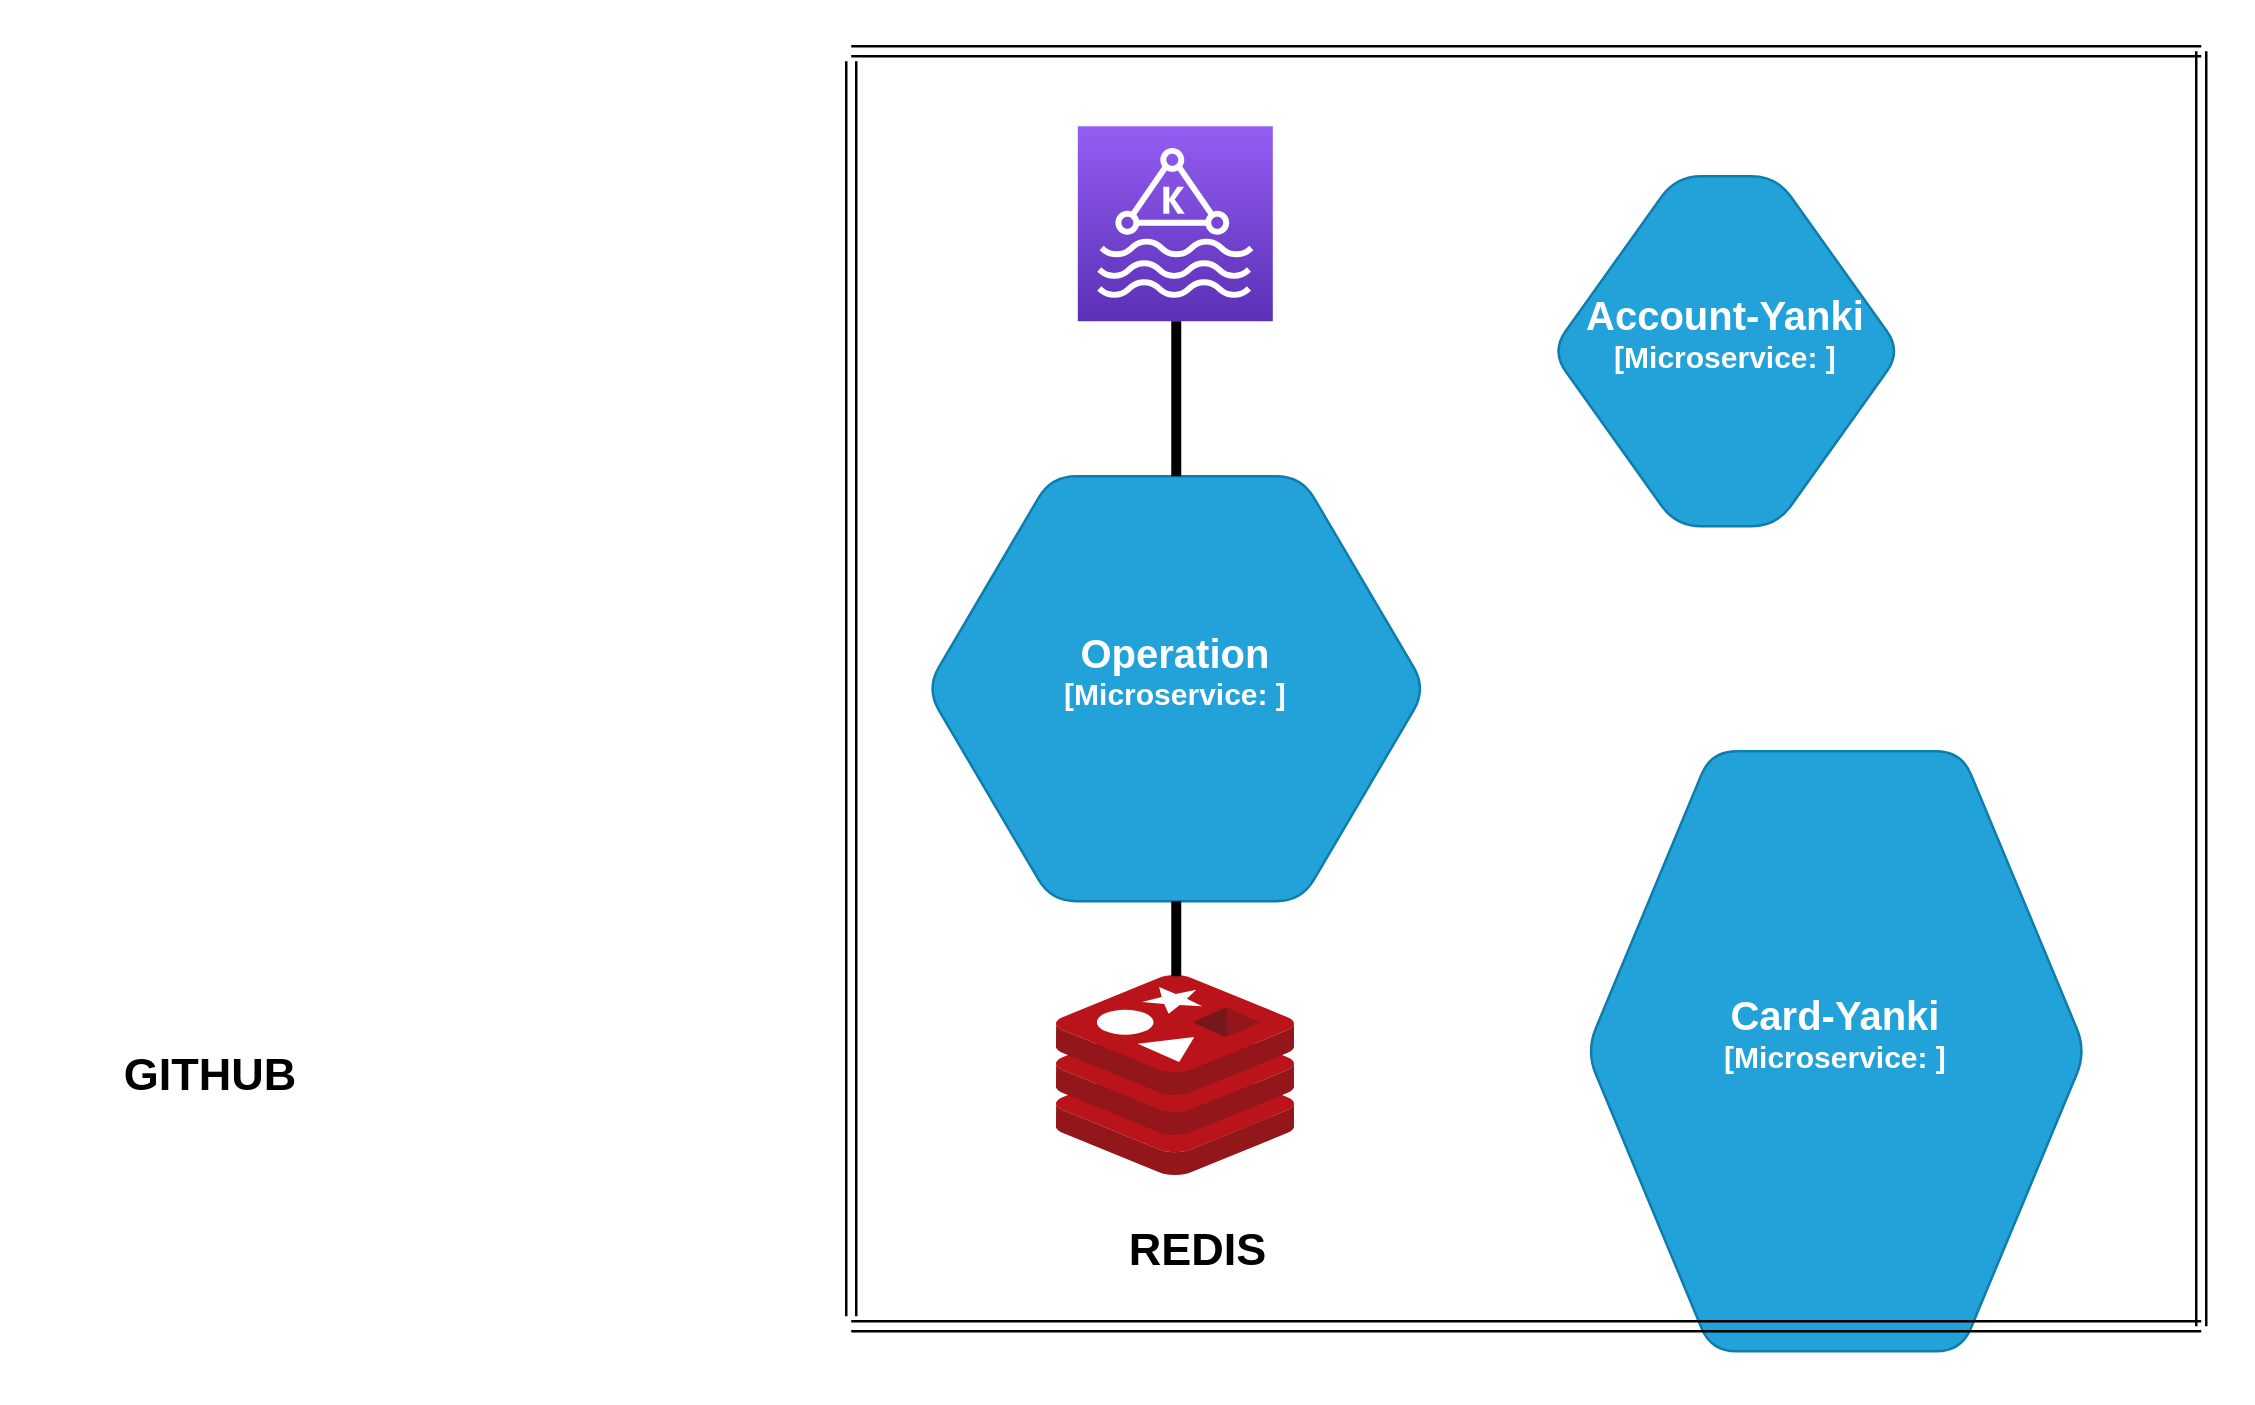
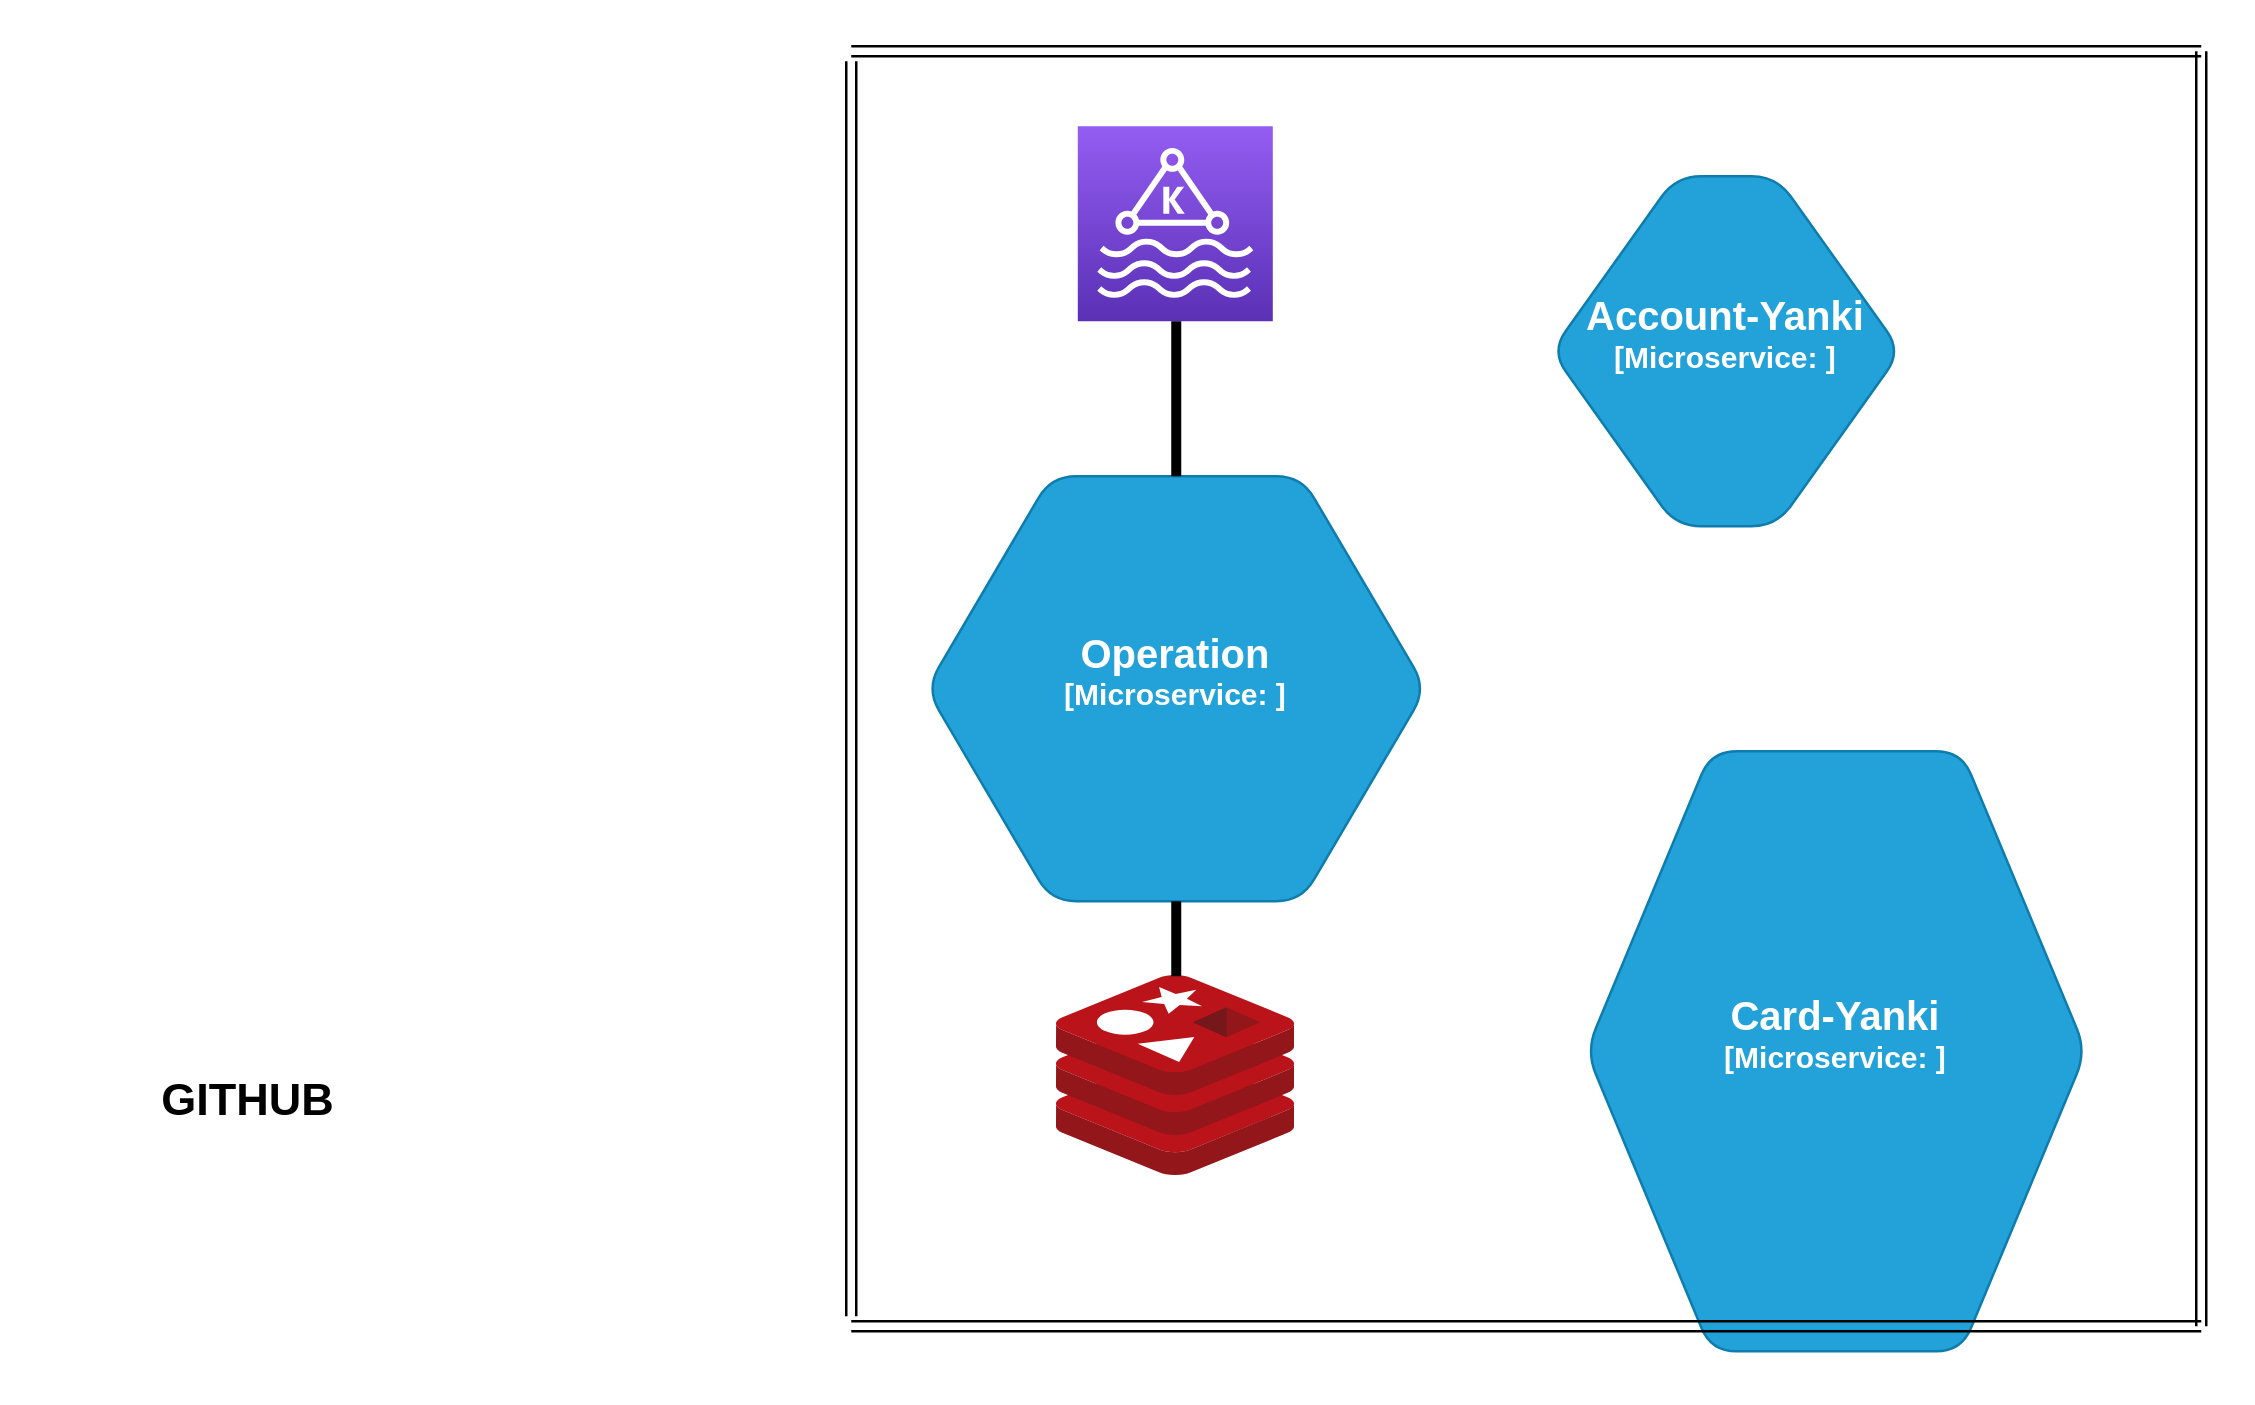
(211, 1076) -> (249, 1101)
(1199, 1251) -> none
